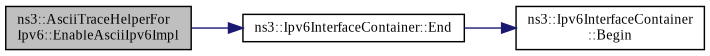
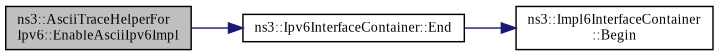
(610, 28) -> (615, 28)
